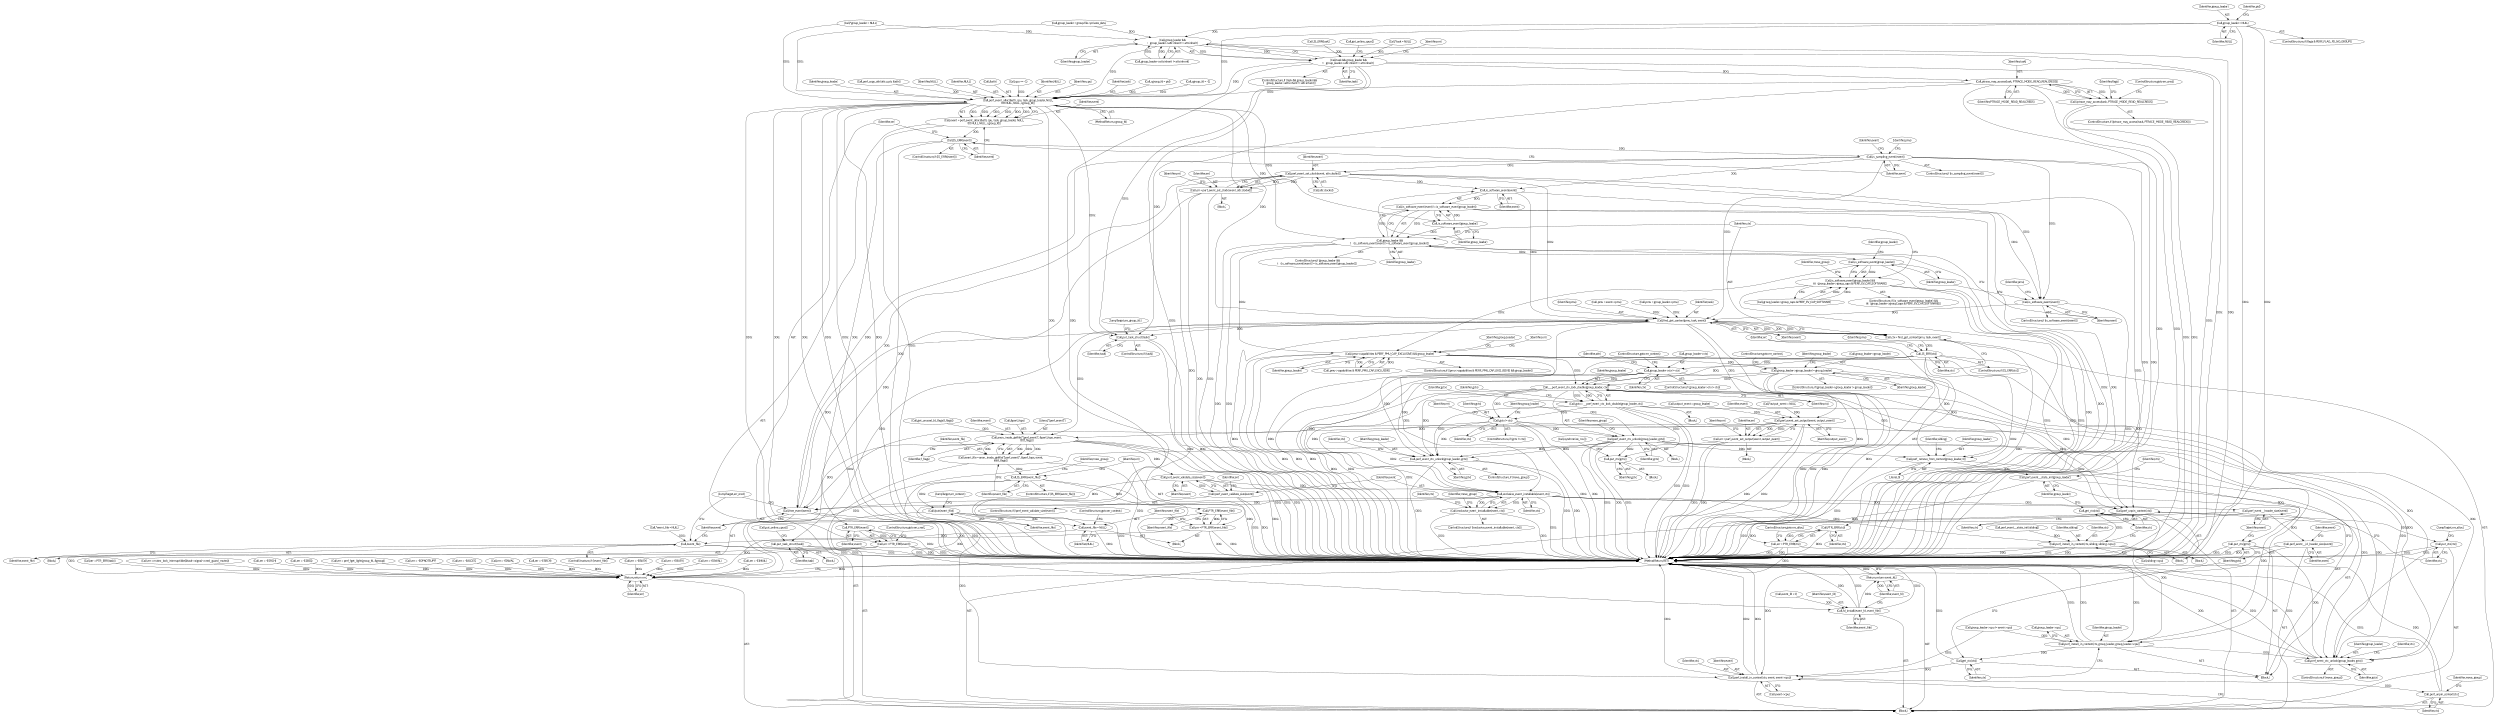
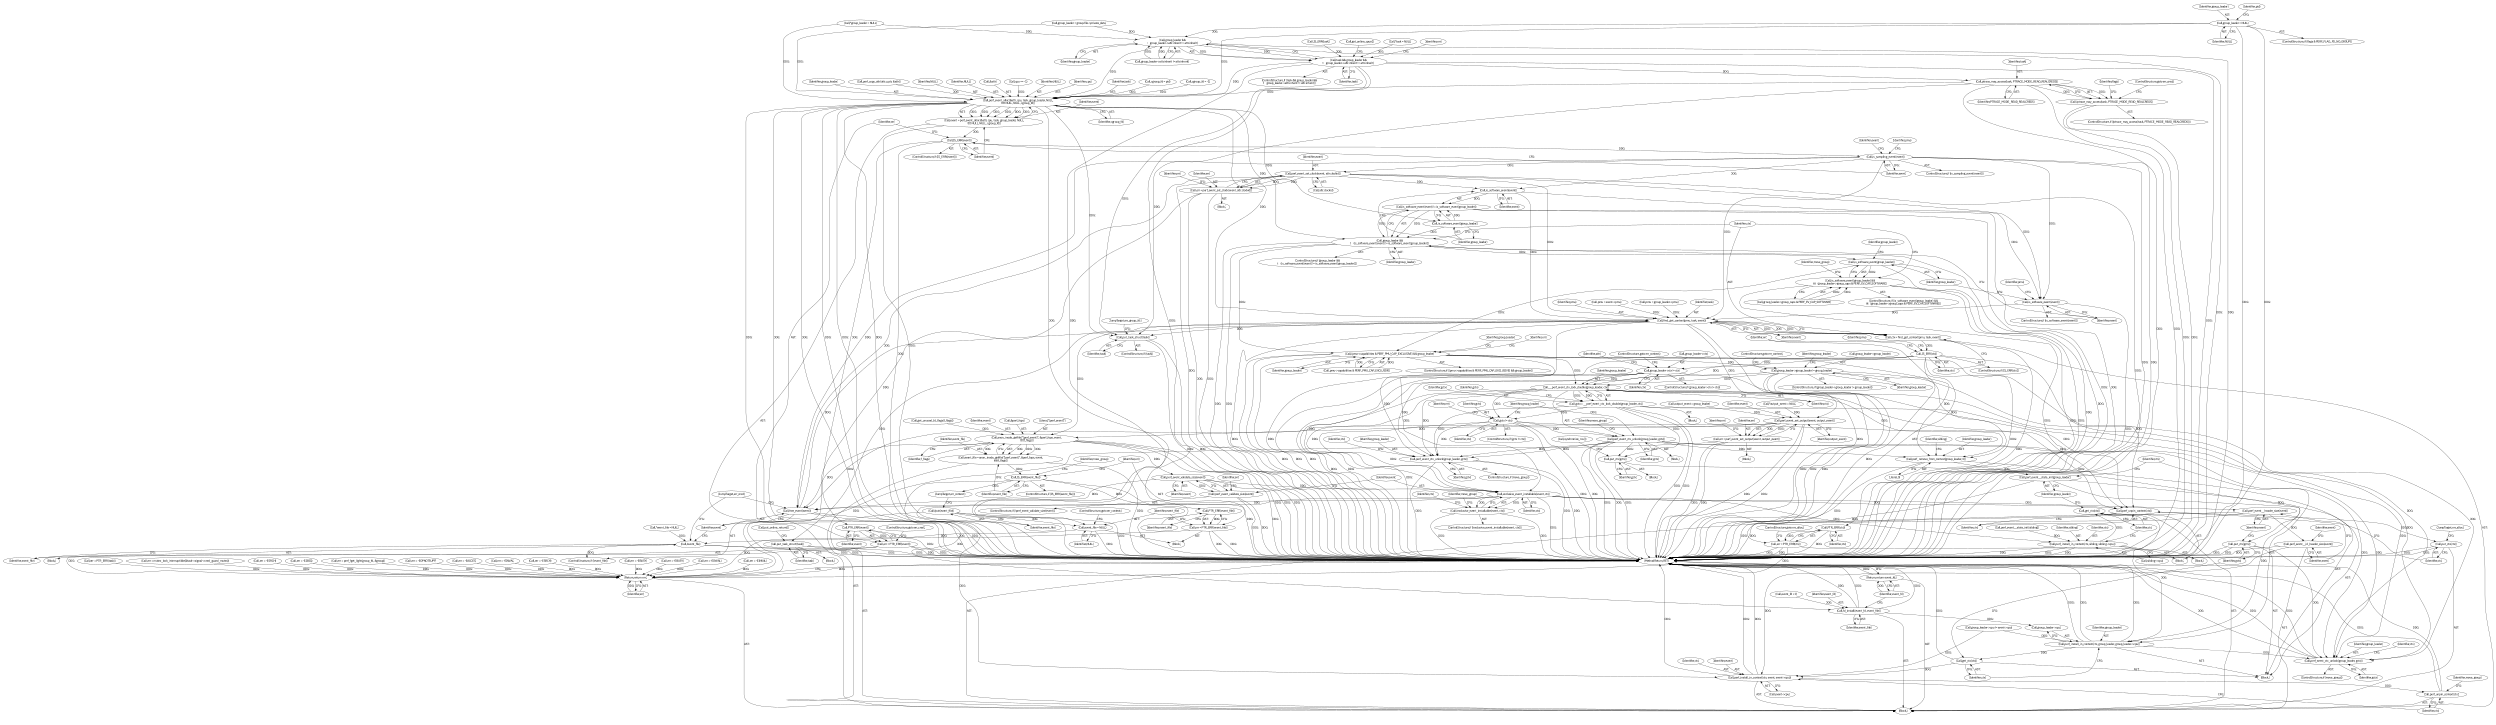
(1111, 122) -> (1111, 122)
(932, 485) -> (989, 486)
(774, 528) -> (774, 528)
(591, 553) -> (591, 553)
(1864, 593) -> (1957, 618)
